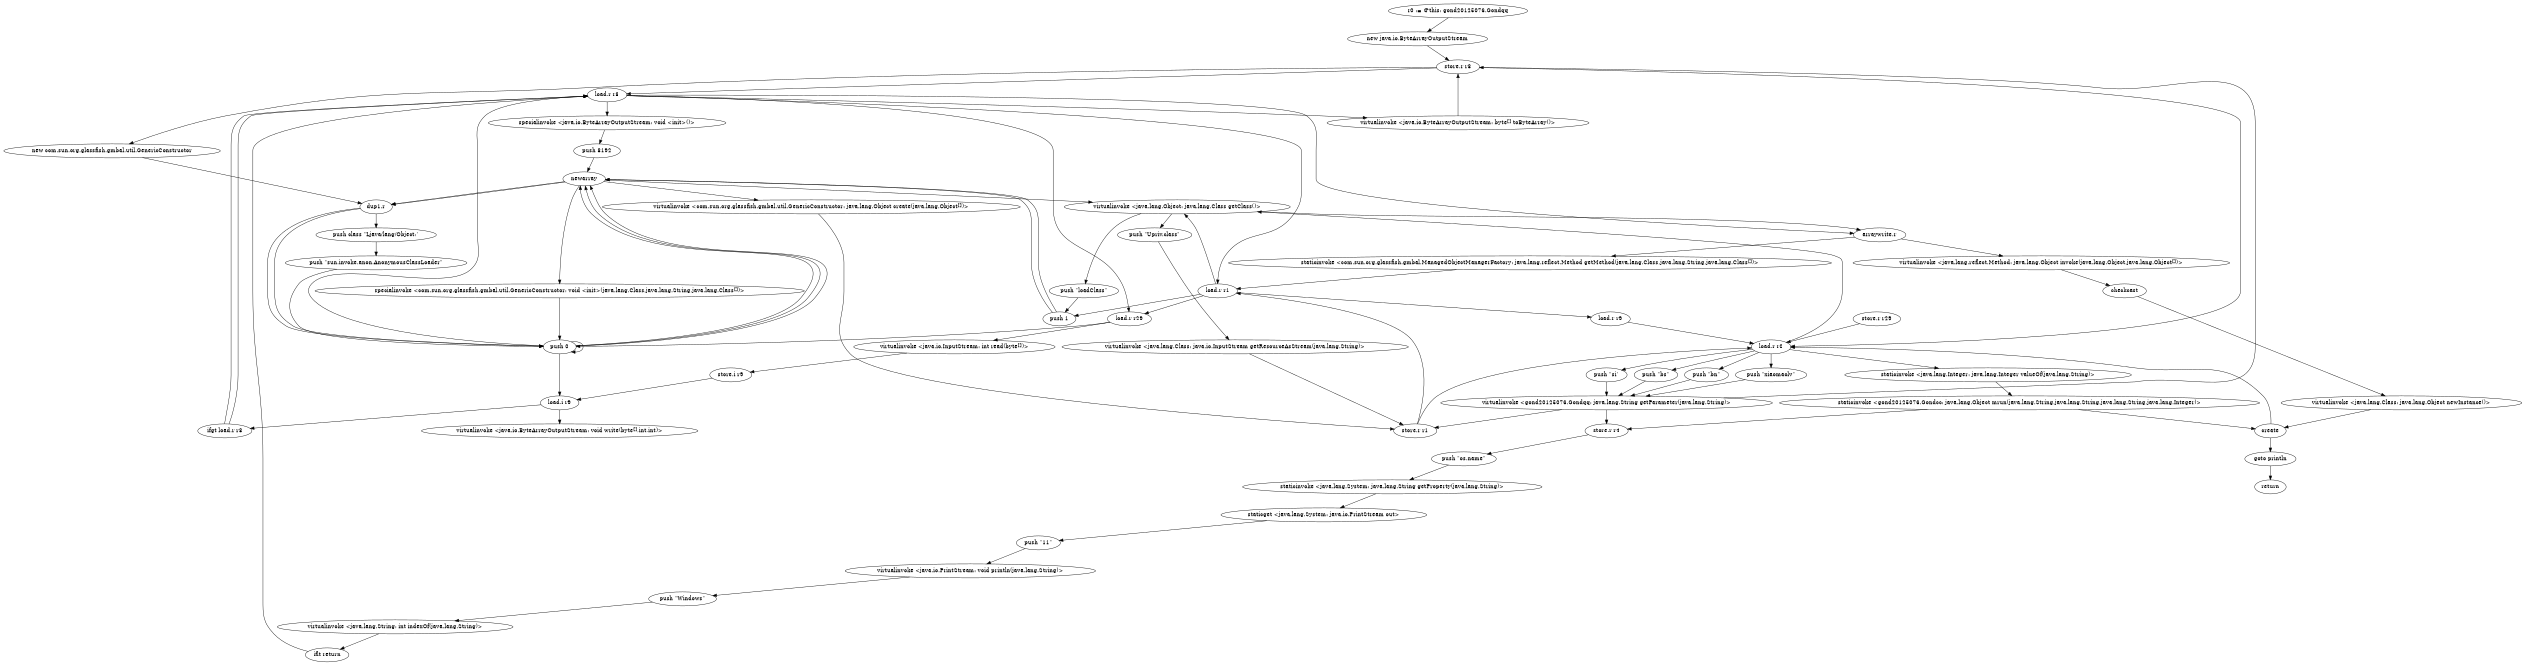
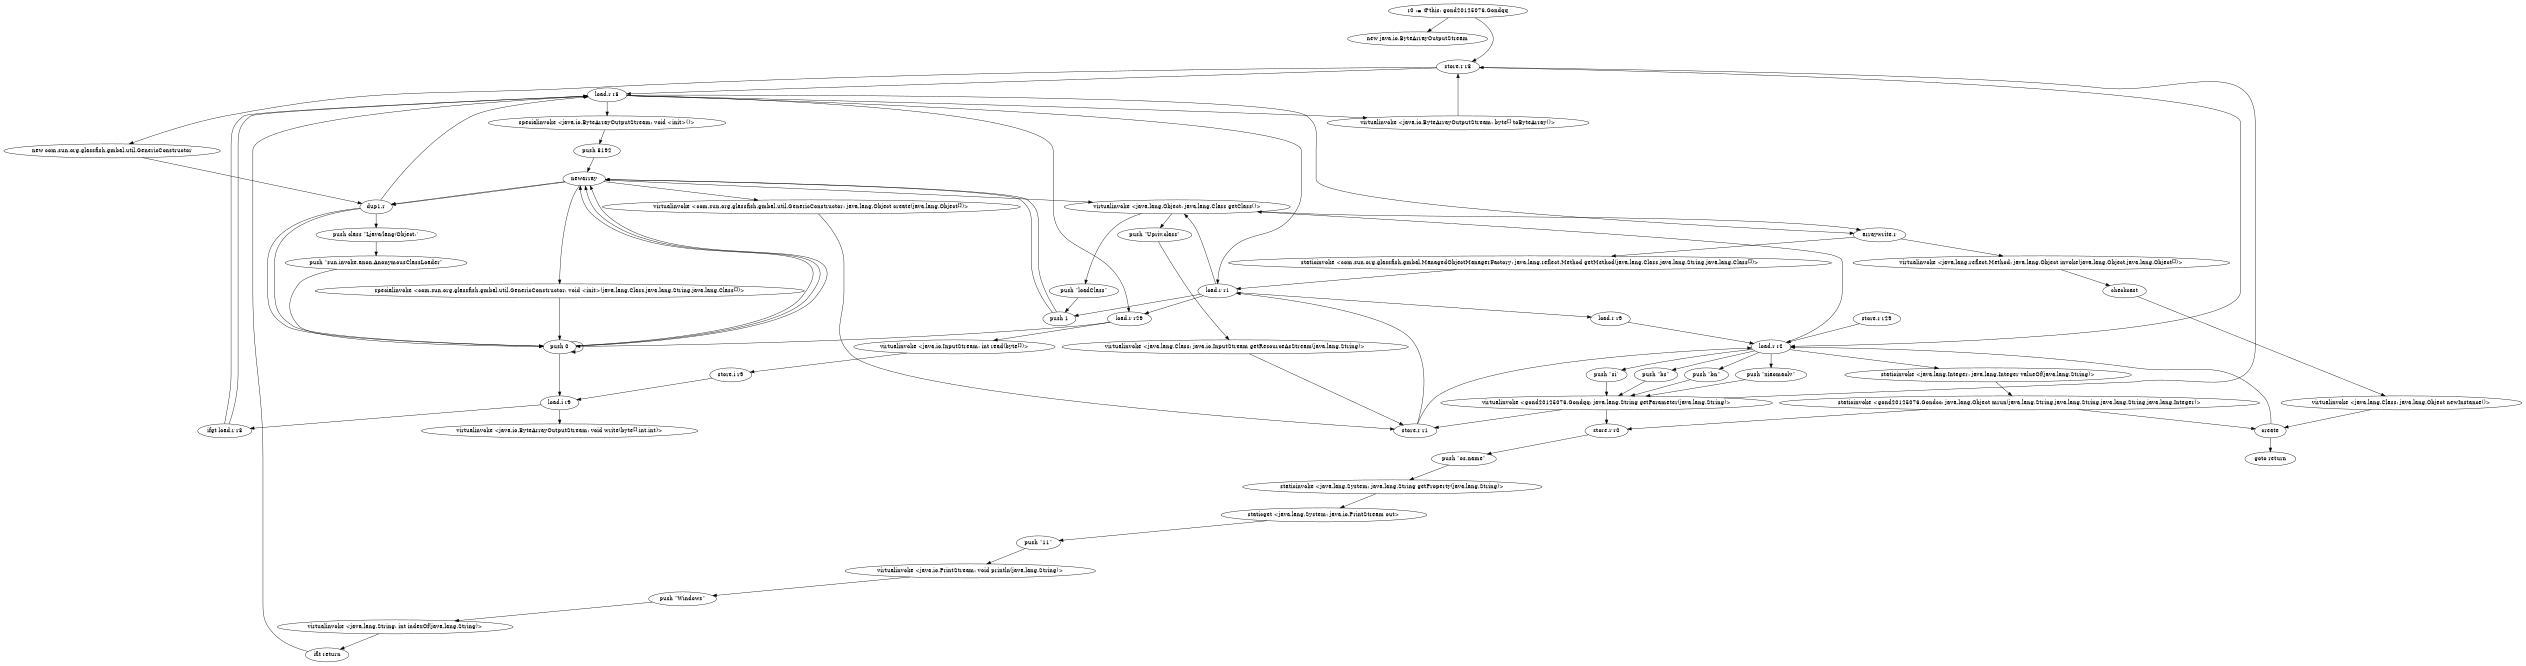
(1437, 52) -> (1493, 39)
(393, 276) -> (467, 119)
(1607, 431) -> (1607, 431)
(2270, 459) -> (2270, 459)
(2270, 487) -> none
